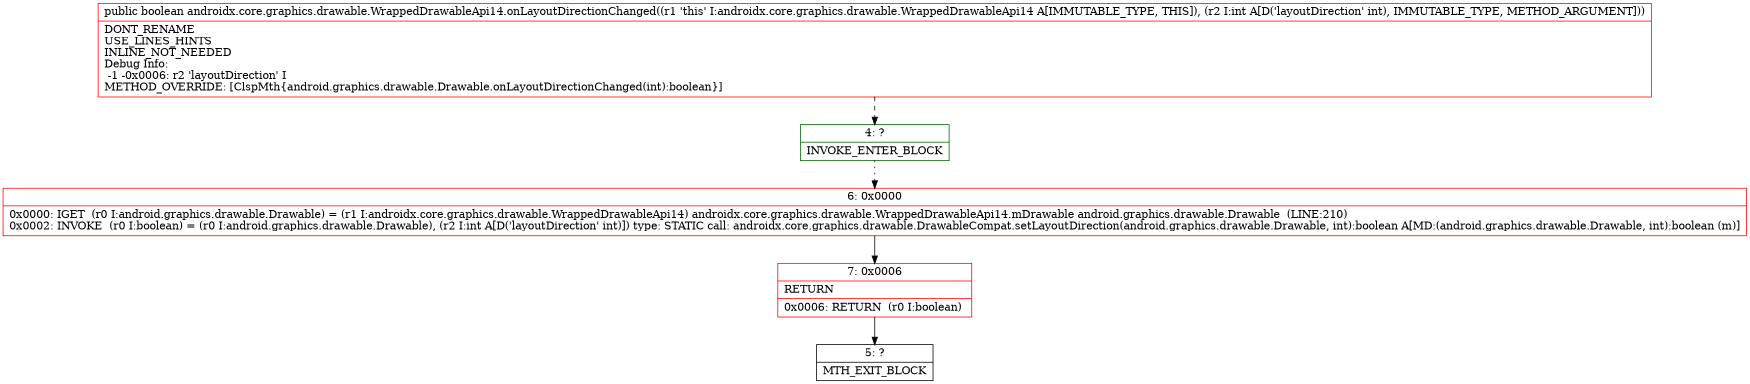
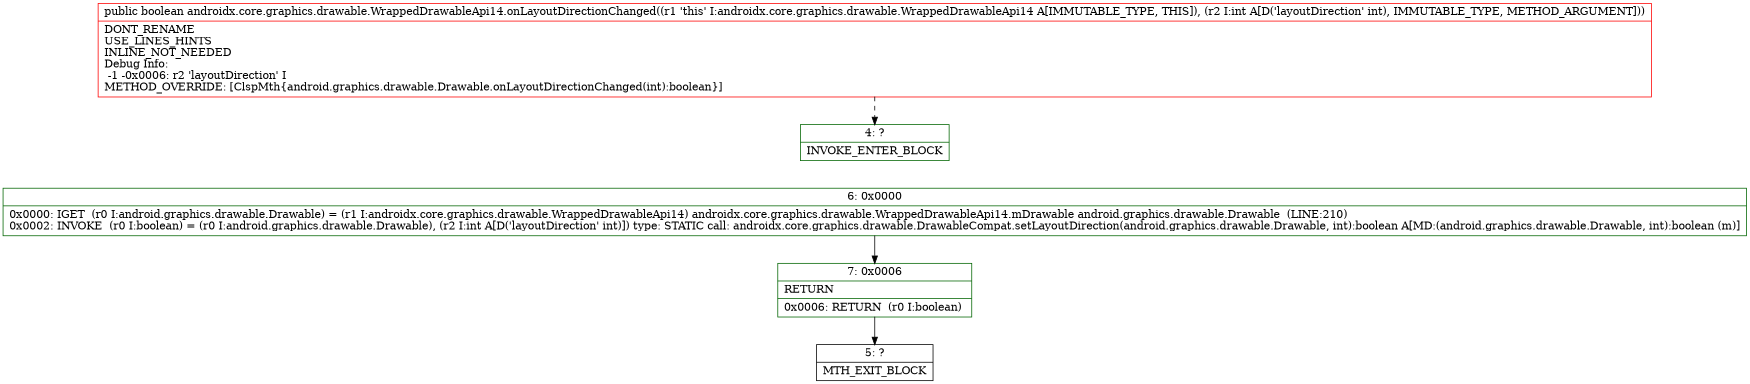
(875, 171) -> none
(875, 212) -> (875, 212)
(875, 290) -> (875, 290)
